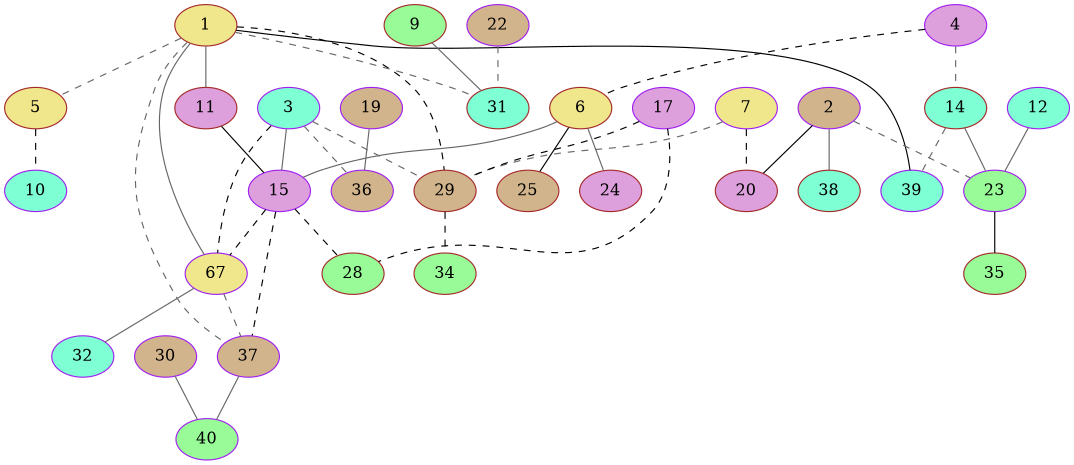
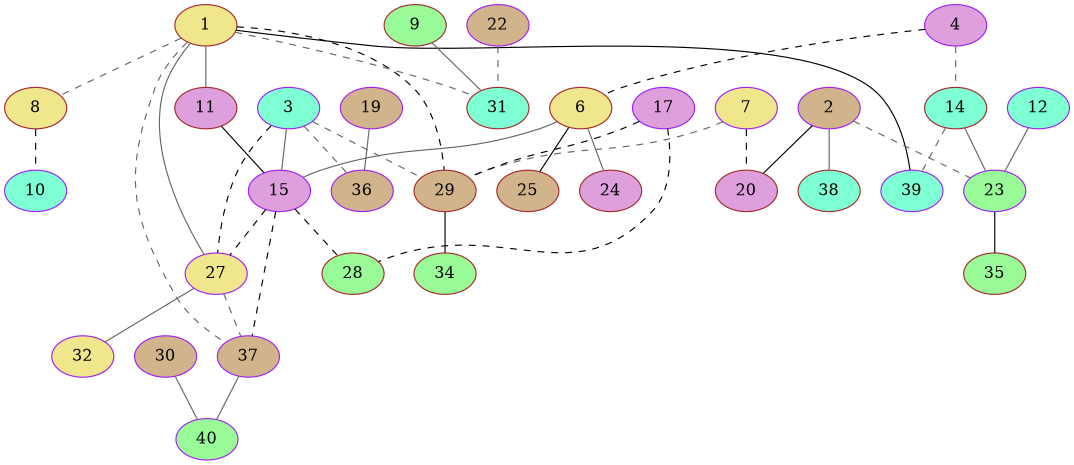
(36, 108) -> (36, 108)
(445, 232) -> (445, 232)
(216, 274) -> (216, 274)
(83, 356) -> (83, 356)
